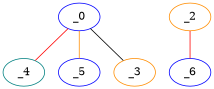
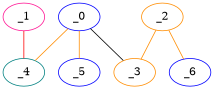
none -> (24, 17)
(52, 45) -> (52, 45)
none -> (148, 45)
(190, 45) -> (176, 45)
